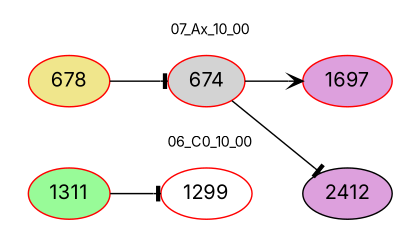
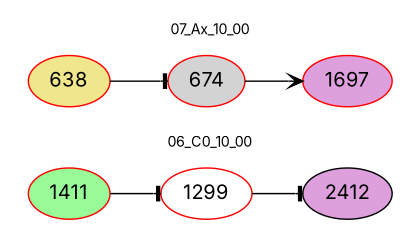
(69, 81) -> (69, 81)
(280, 140) -> (274, 194)
(69, 194) -> (69, 194)
